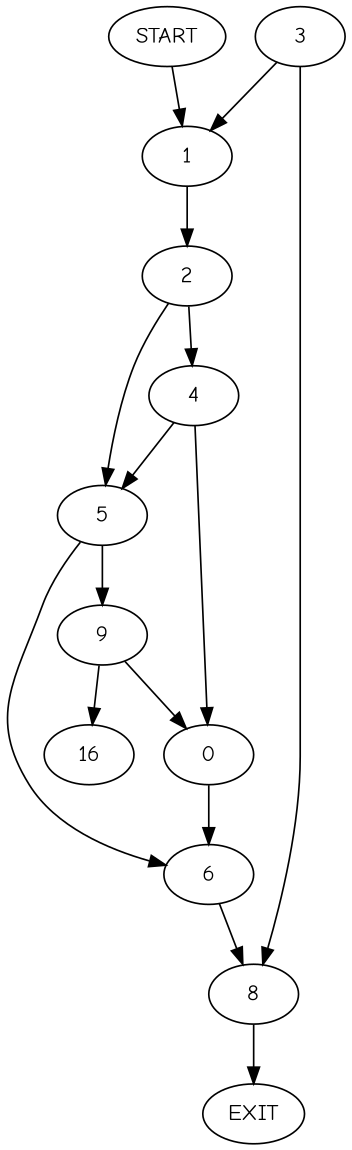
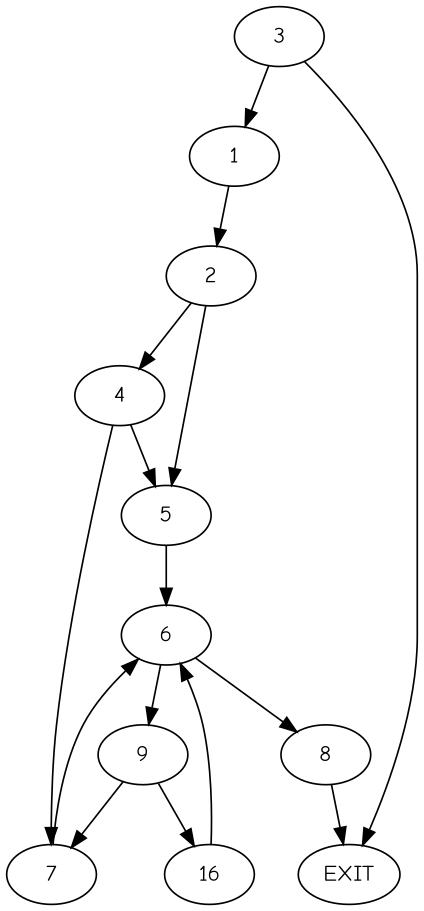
(167, 37) -> none
(300, 509) -> (417, 432)
(102, 567) -> (156, 686)
(209, 755) -> (52, 874)
none -> (208, 760)
